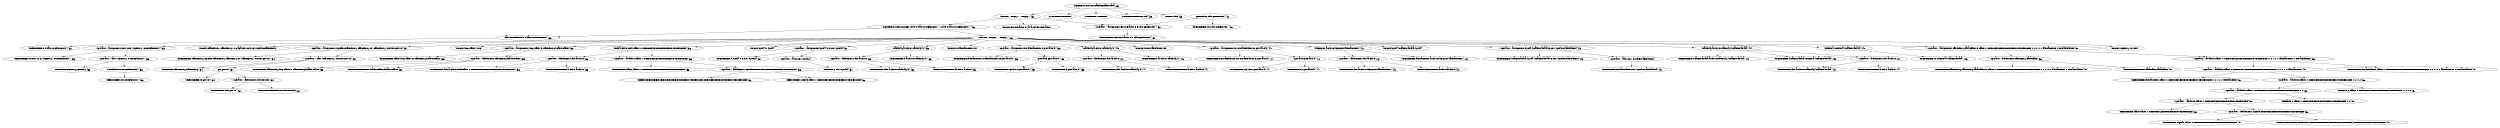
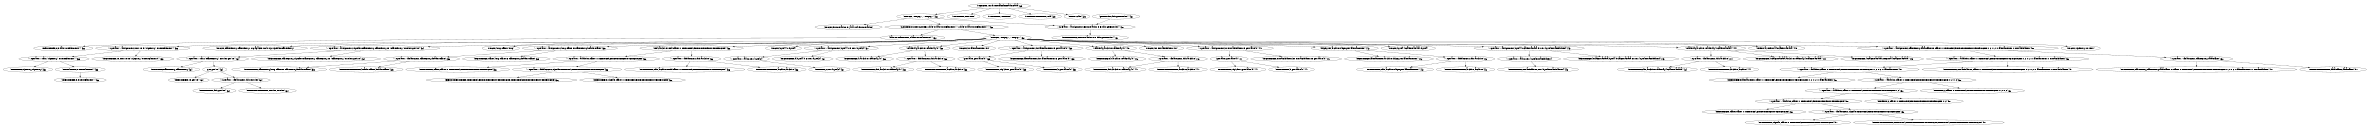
(1213, 27) -> none
(1943, 59) -> none
